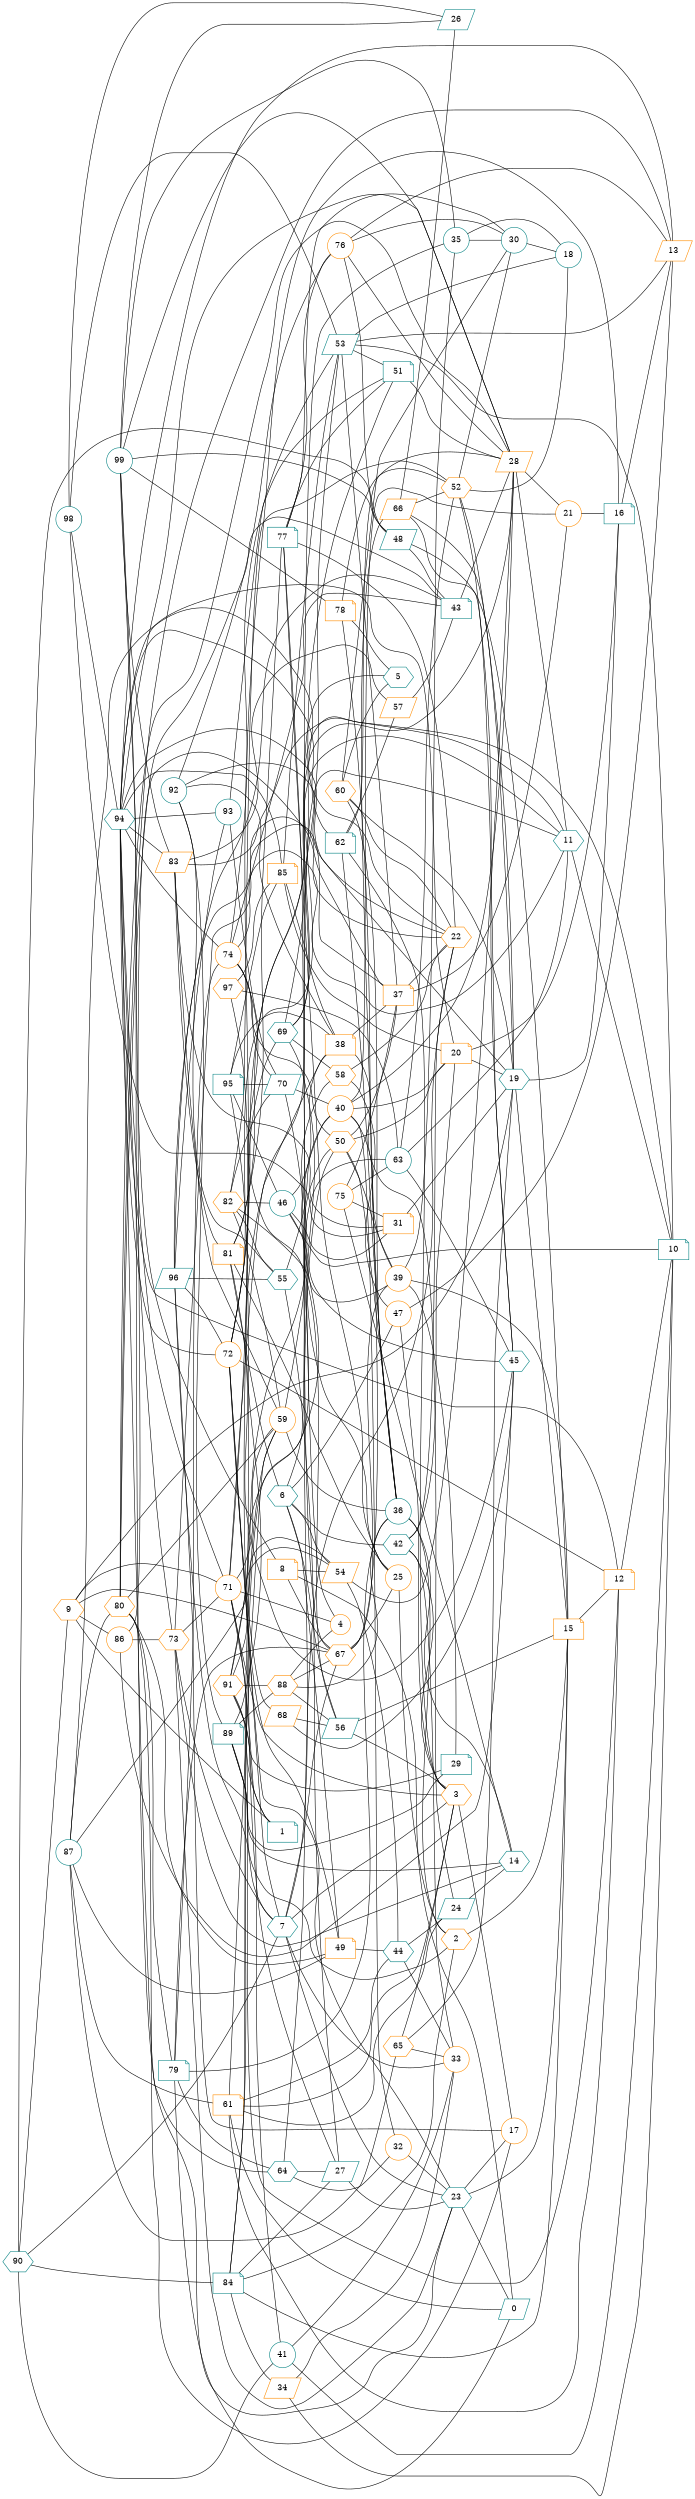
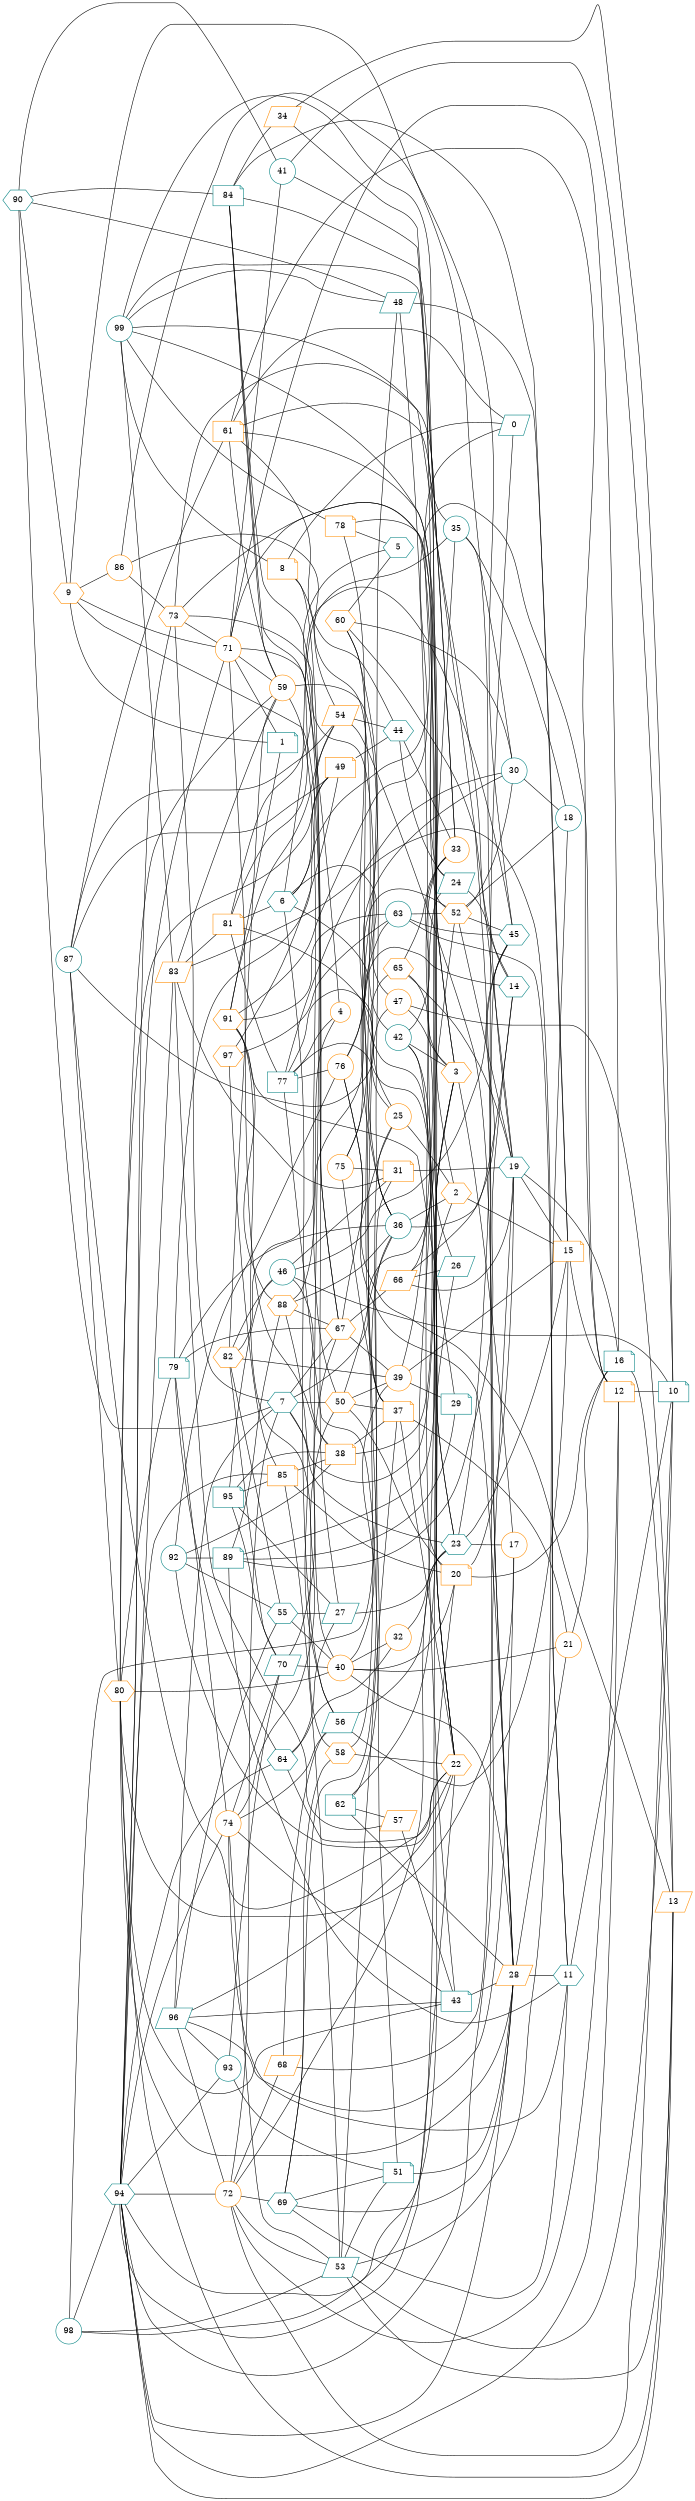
(191, 636) -> (416, 2211)
(398, 1544) -> (398, 1038)
none -> (232, 1689)
